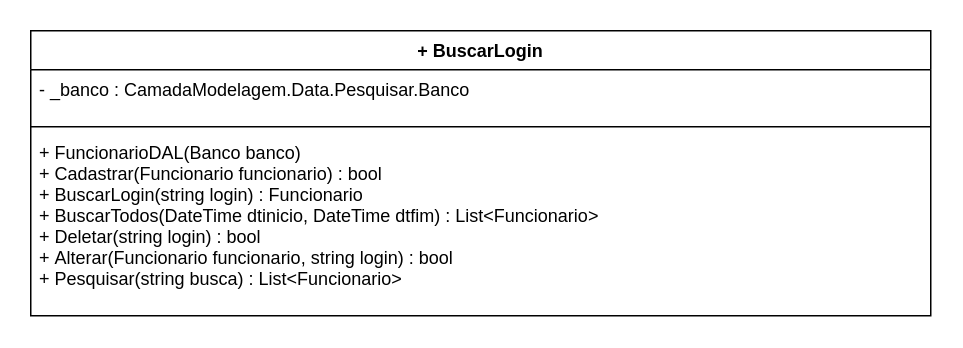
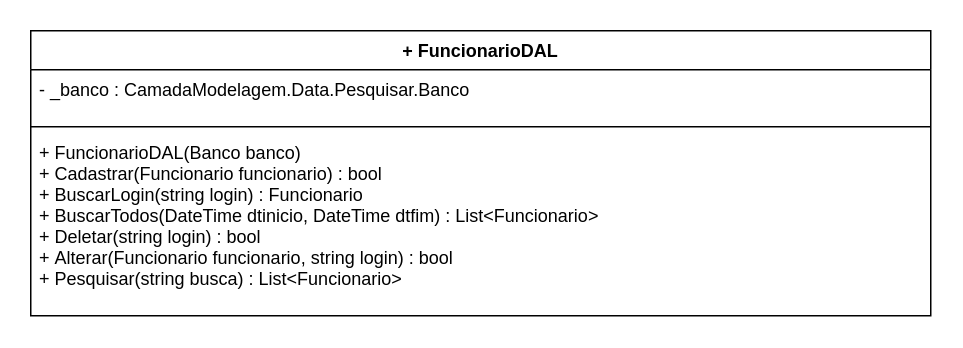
(480, 51) -> (480, 51)
